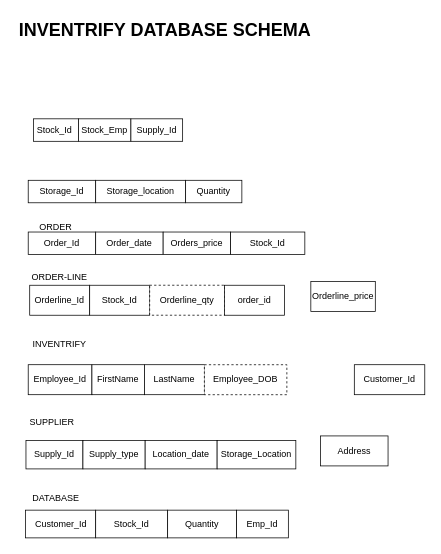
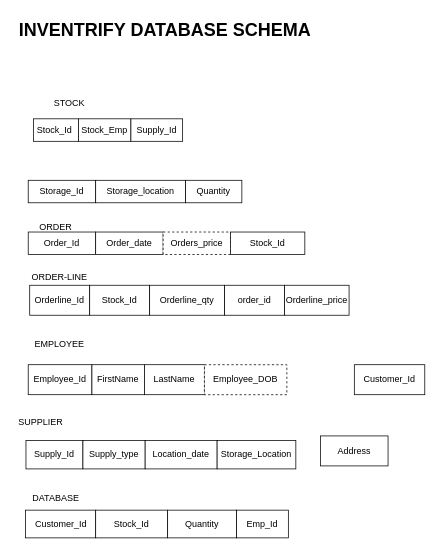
none -> (69, 104)
(197, 243) -> (197, 243)
(343, 297) -> (317, 300)
(187, 300) -> (187, 300)
(60, 345) -> (60, 345)
(52, 423) -> (41, 423)
